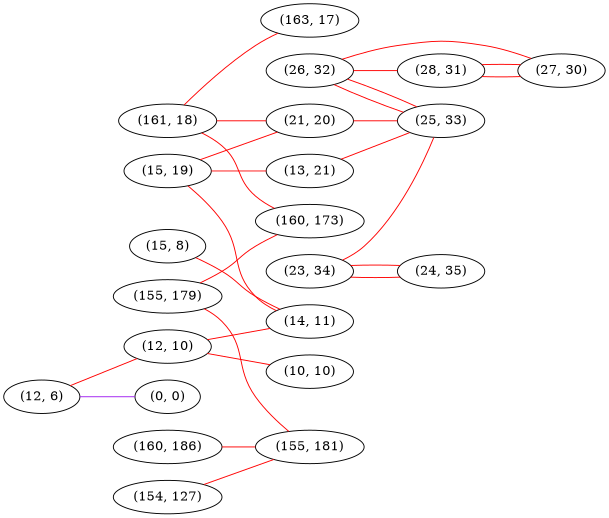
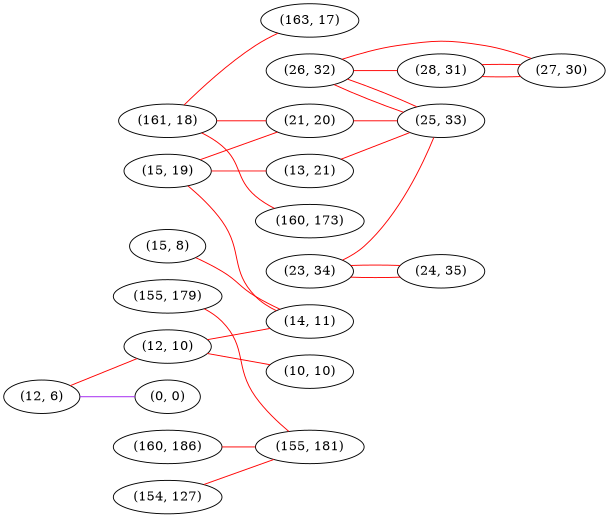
(242, 256) -> none
